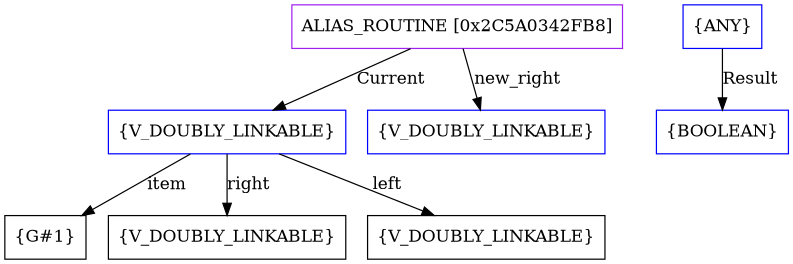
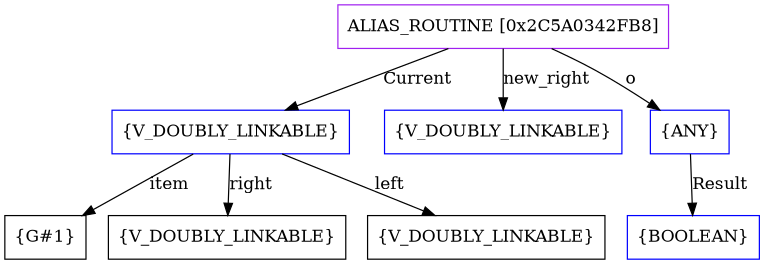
none -> (602, 74)
